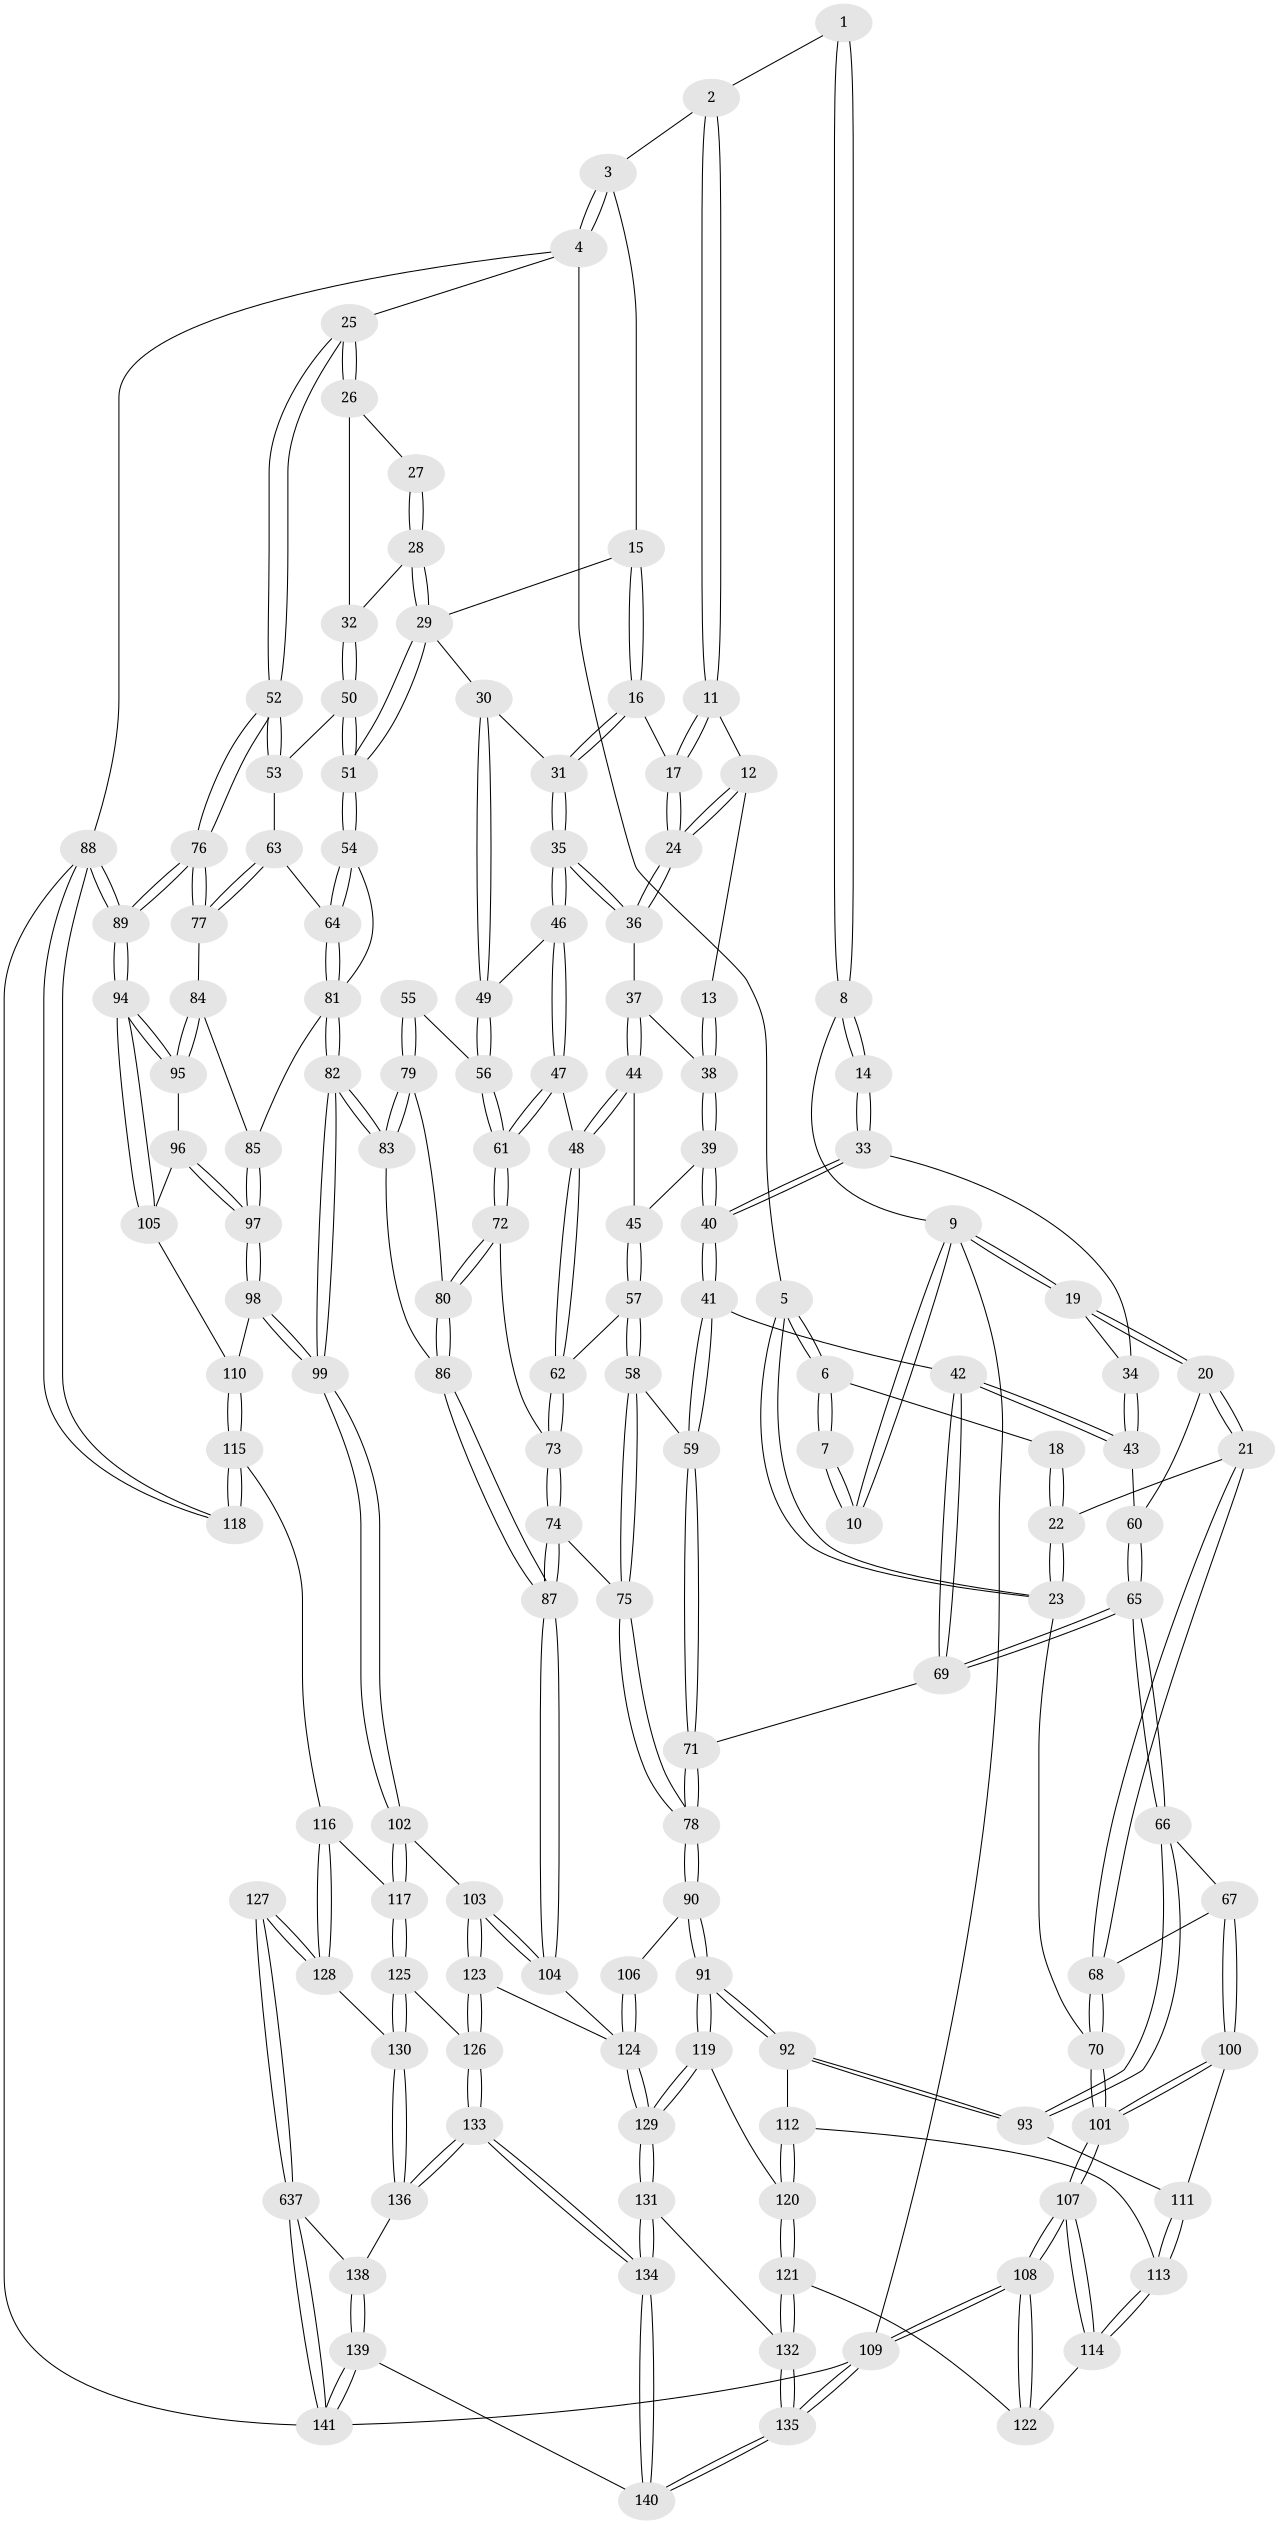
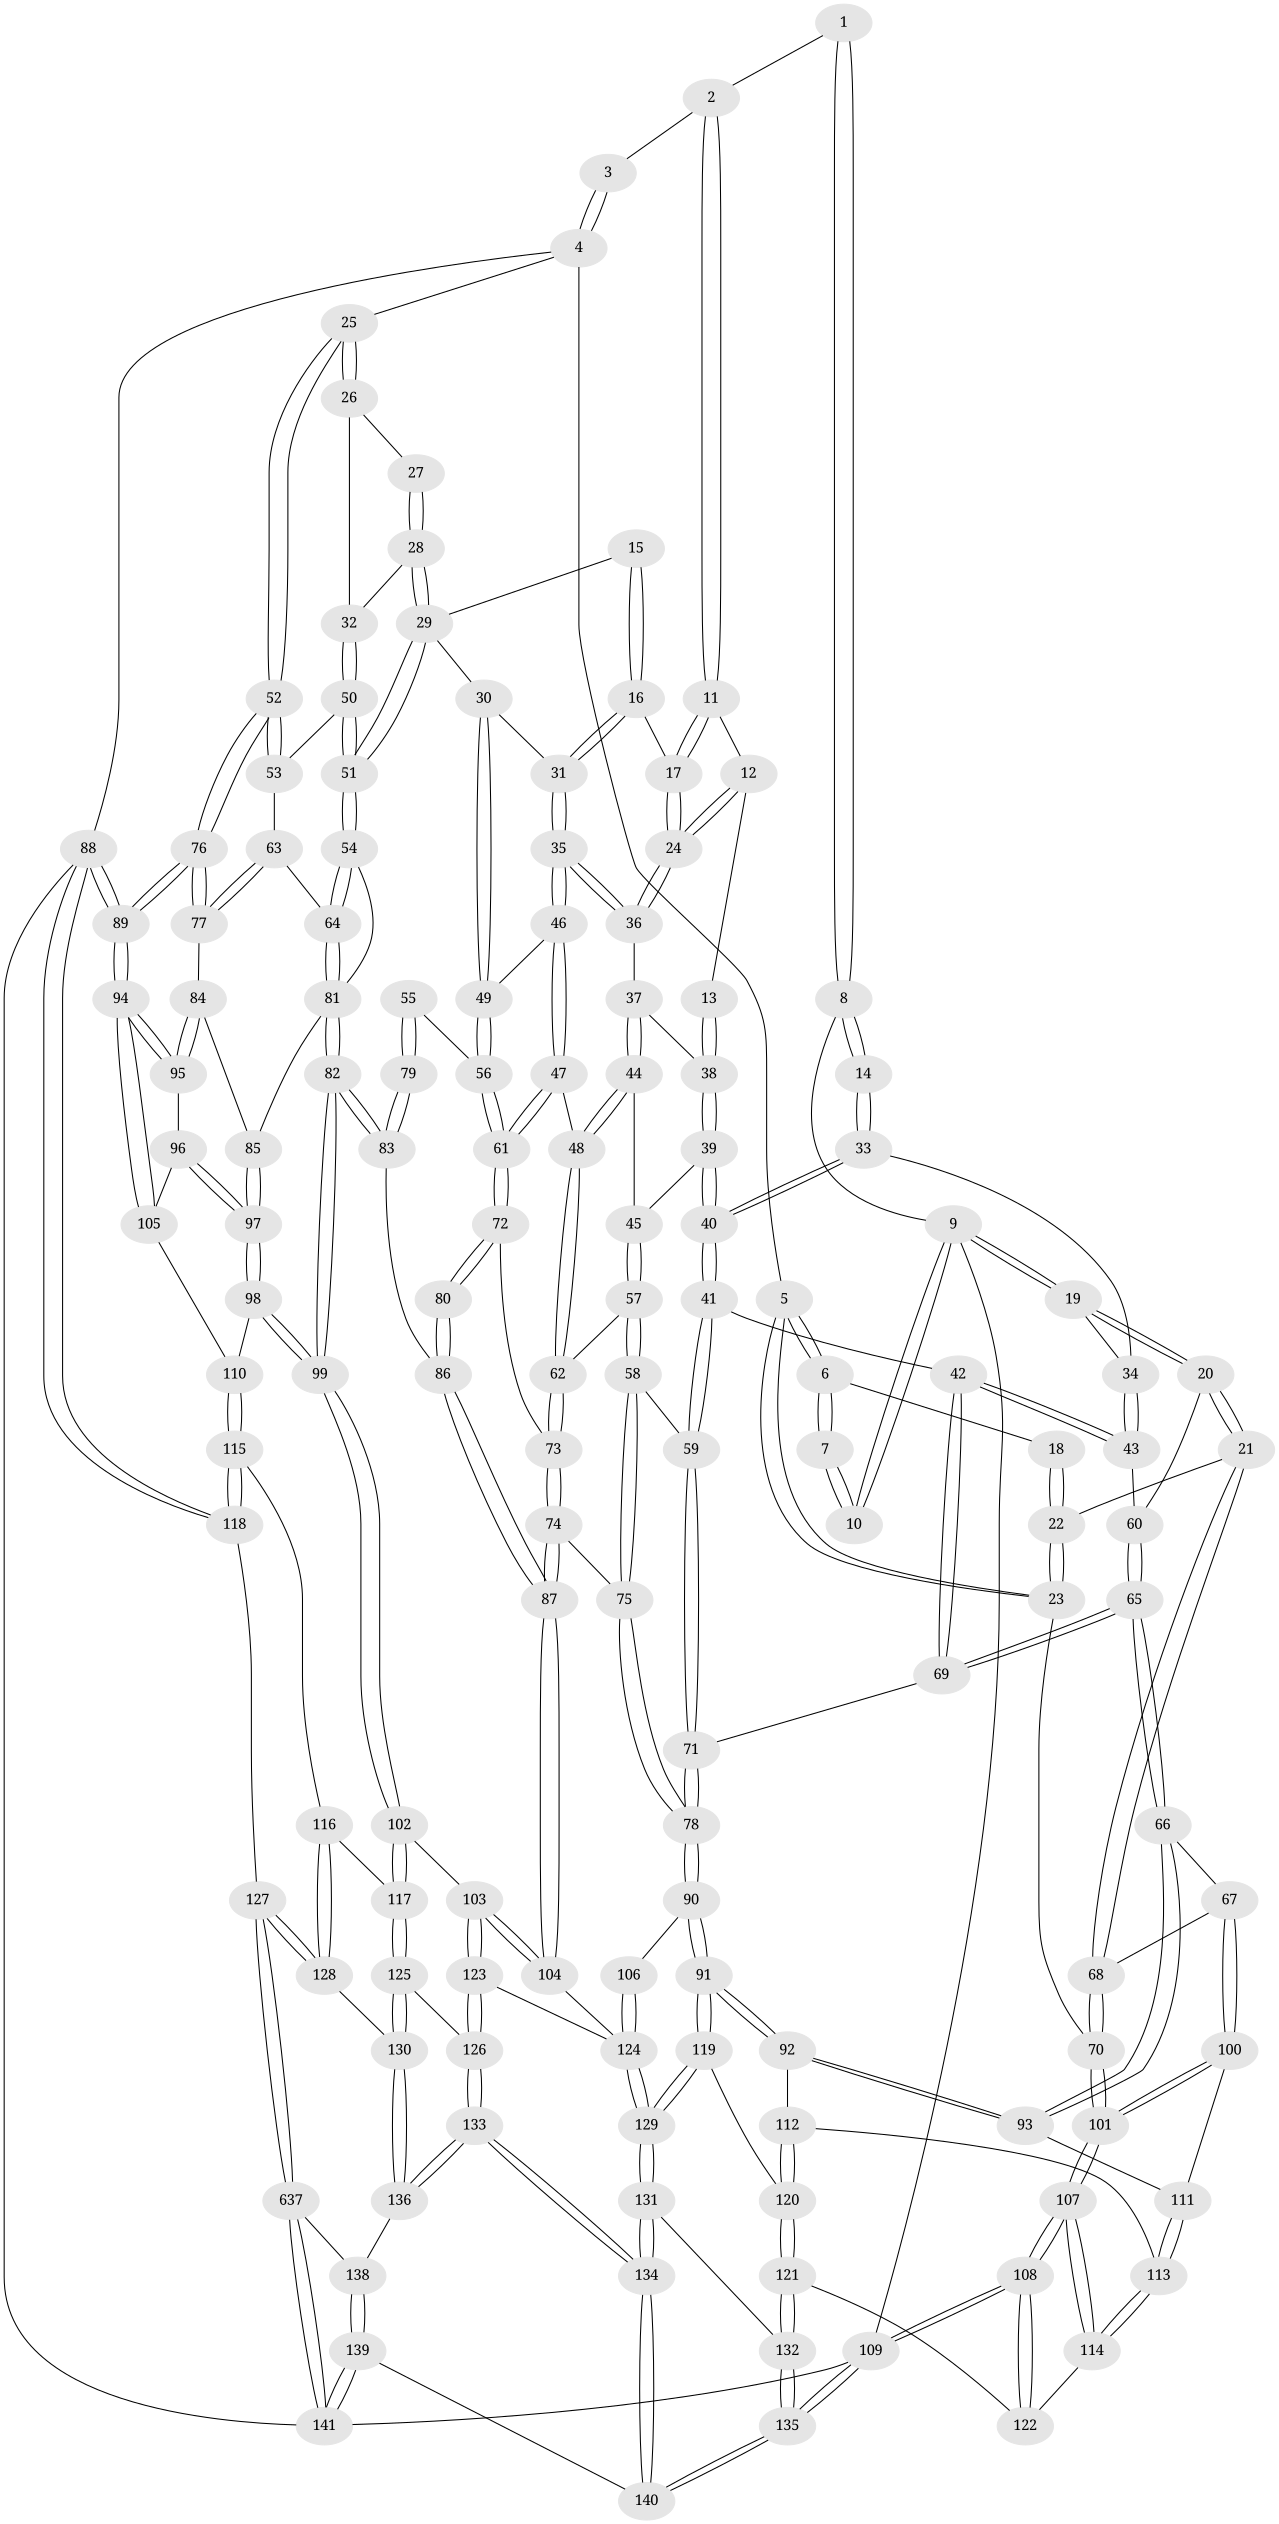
(636, 360) -> none
(433, 1186) -> none
none -> (251, 1712)
